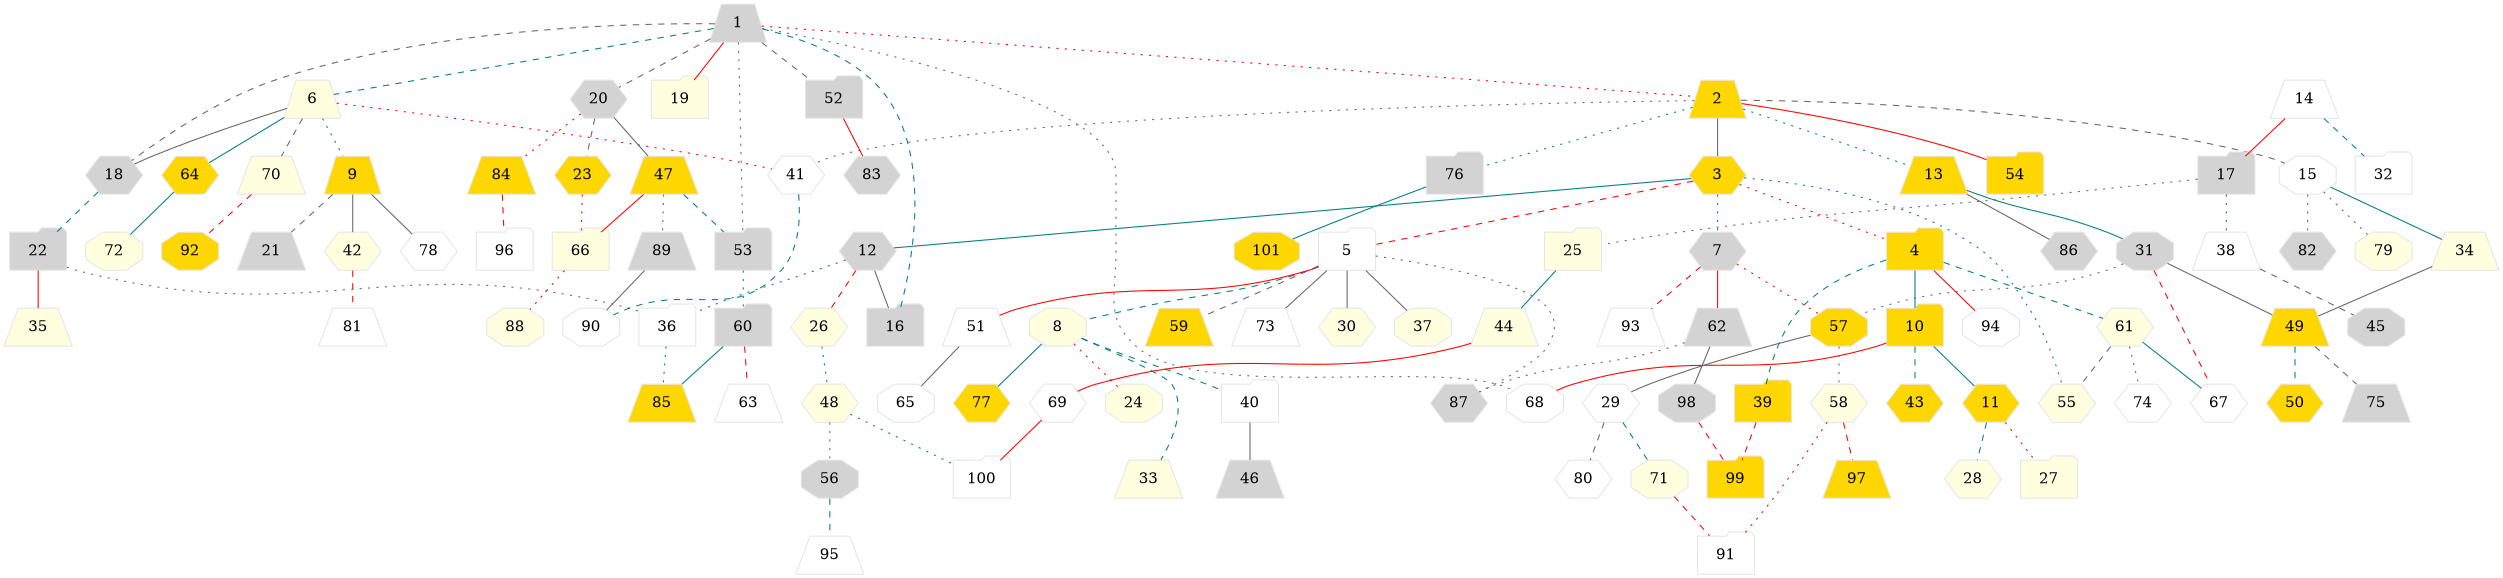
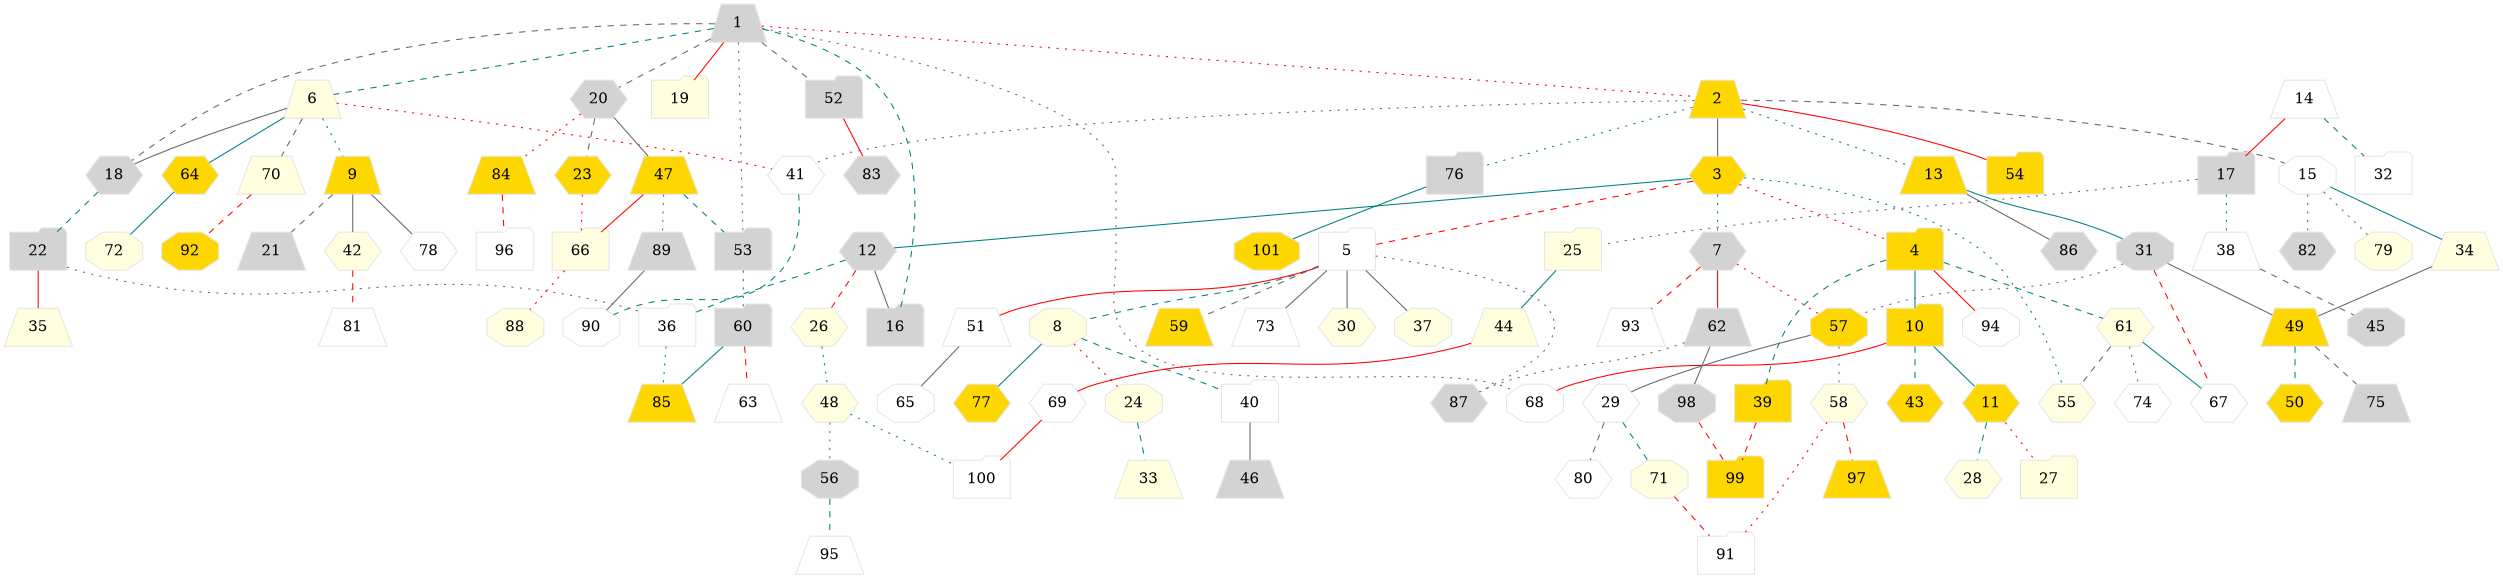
(778, 283) -> (778, 283)
(1164, 378) -> (1141, 441)
